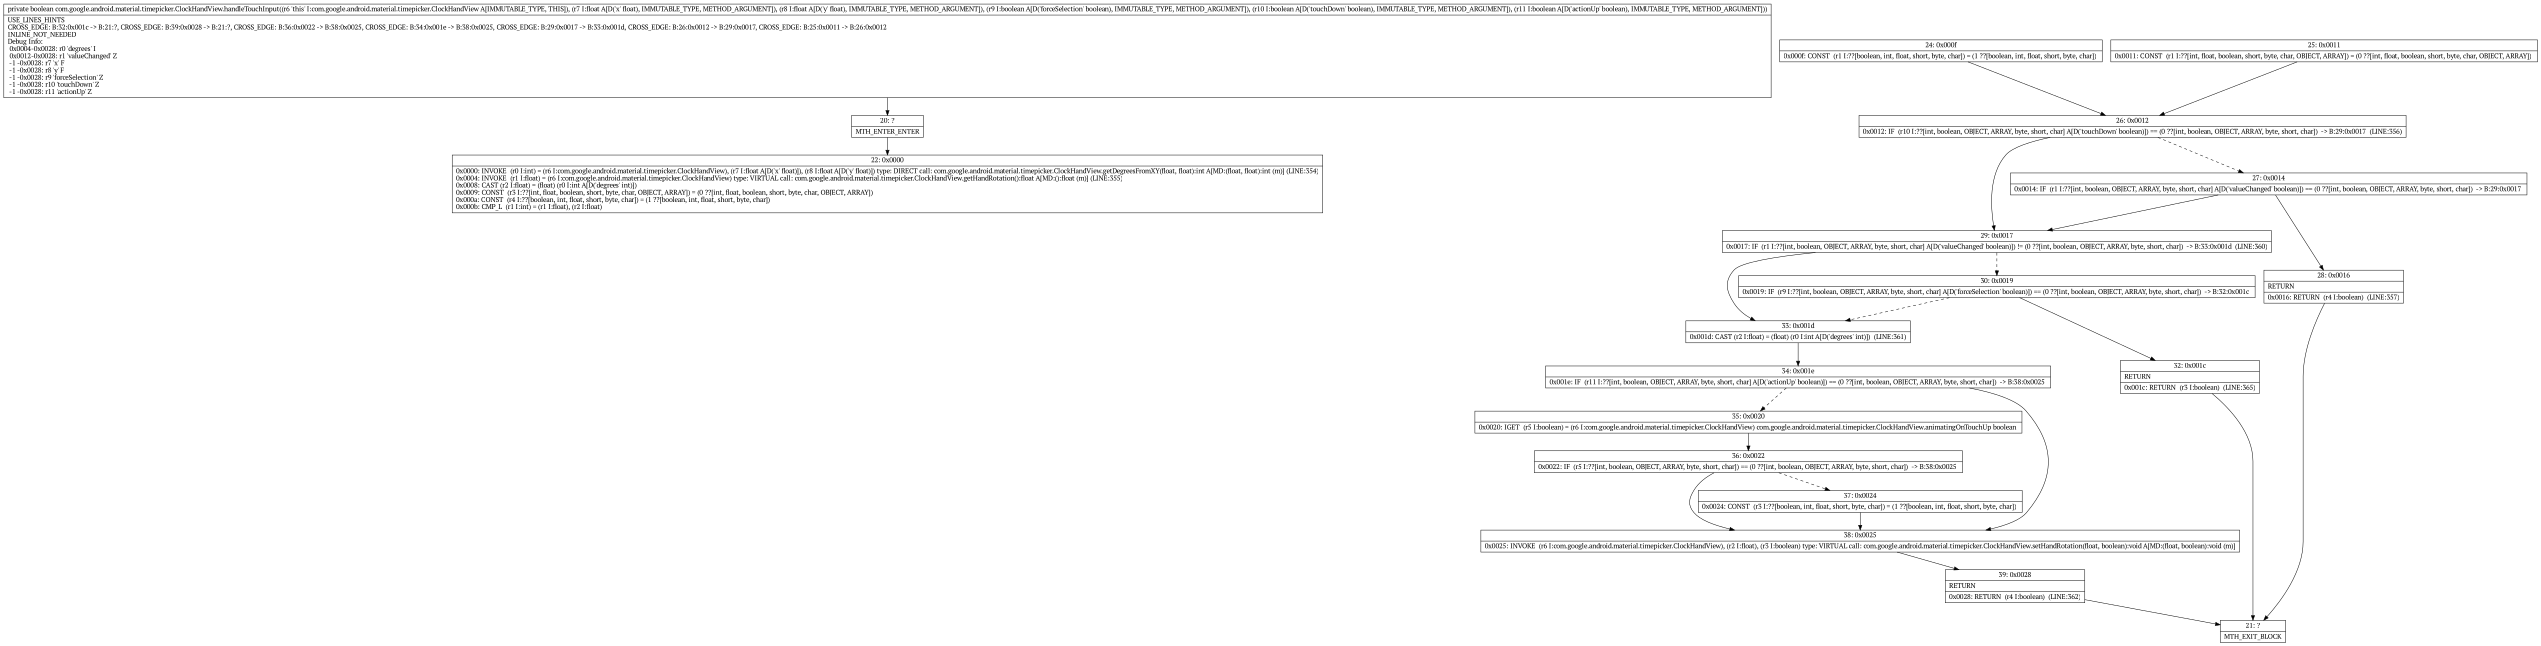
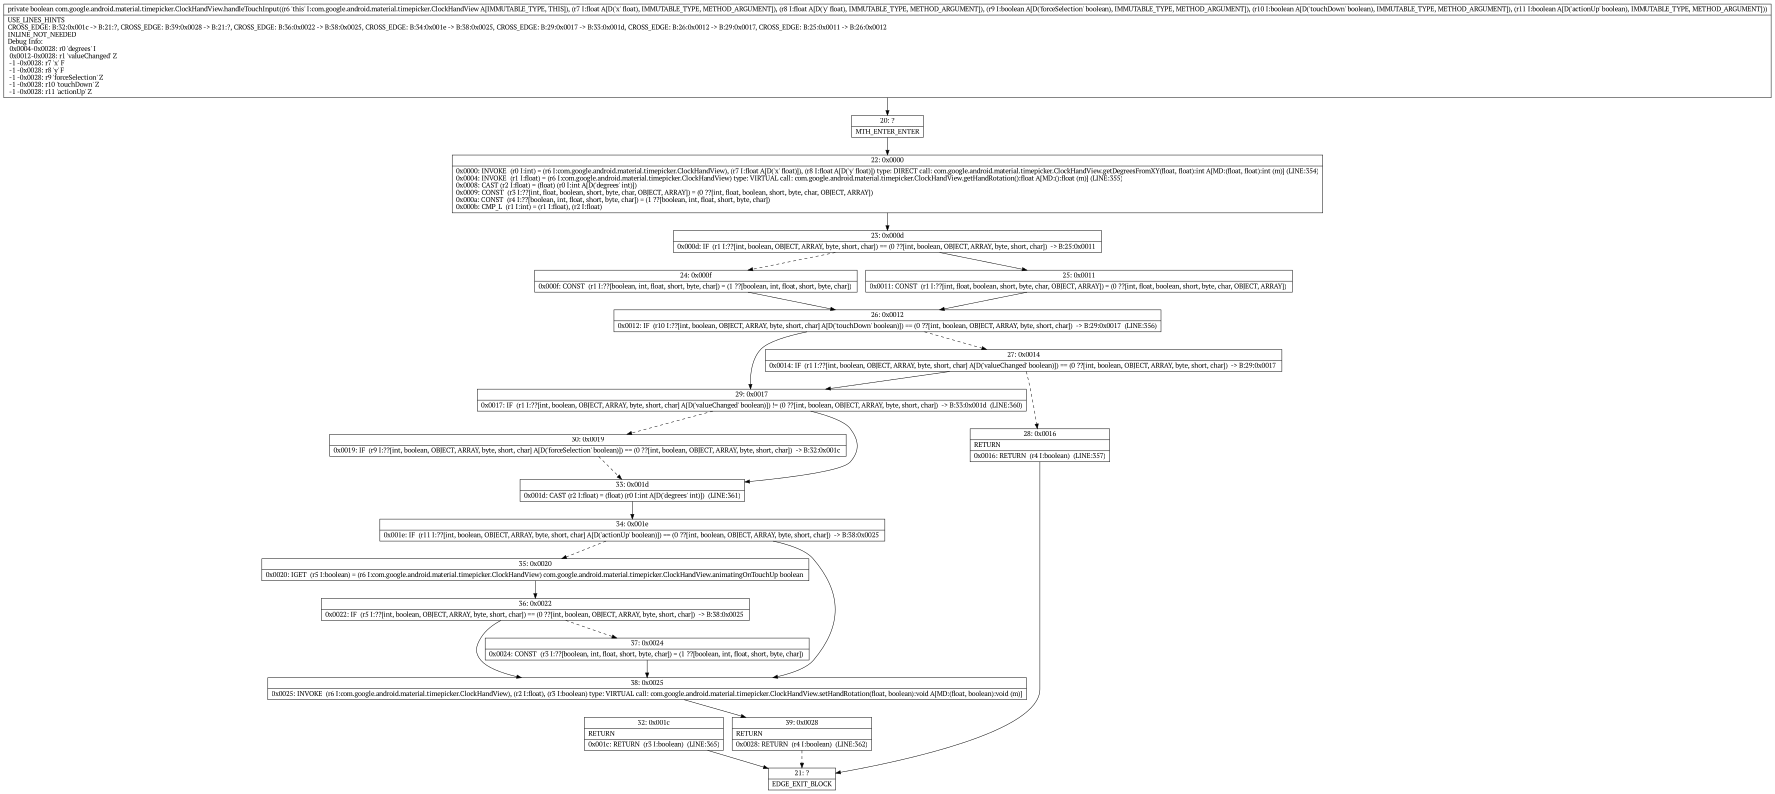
(2298, 231) -> (1032, 398)
none -> (887, 242)
(2085, 328) -> none
(2150, 612) -> (802, 757)
(2253, 637) -> (802, 784)
